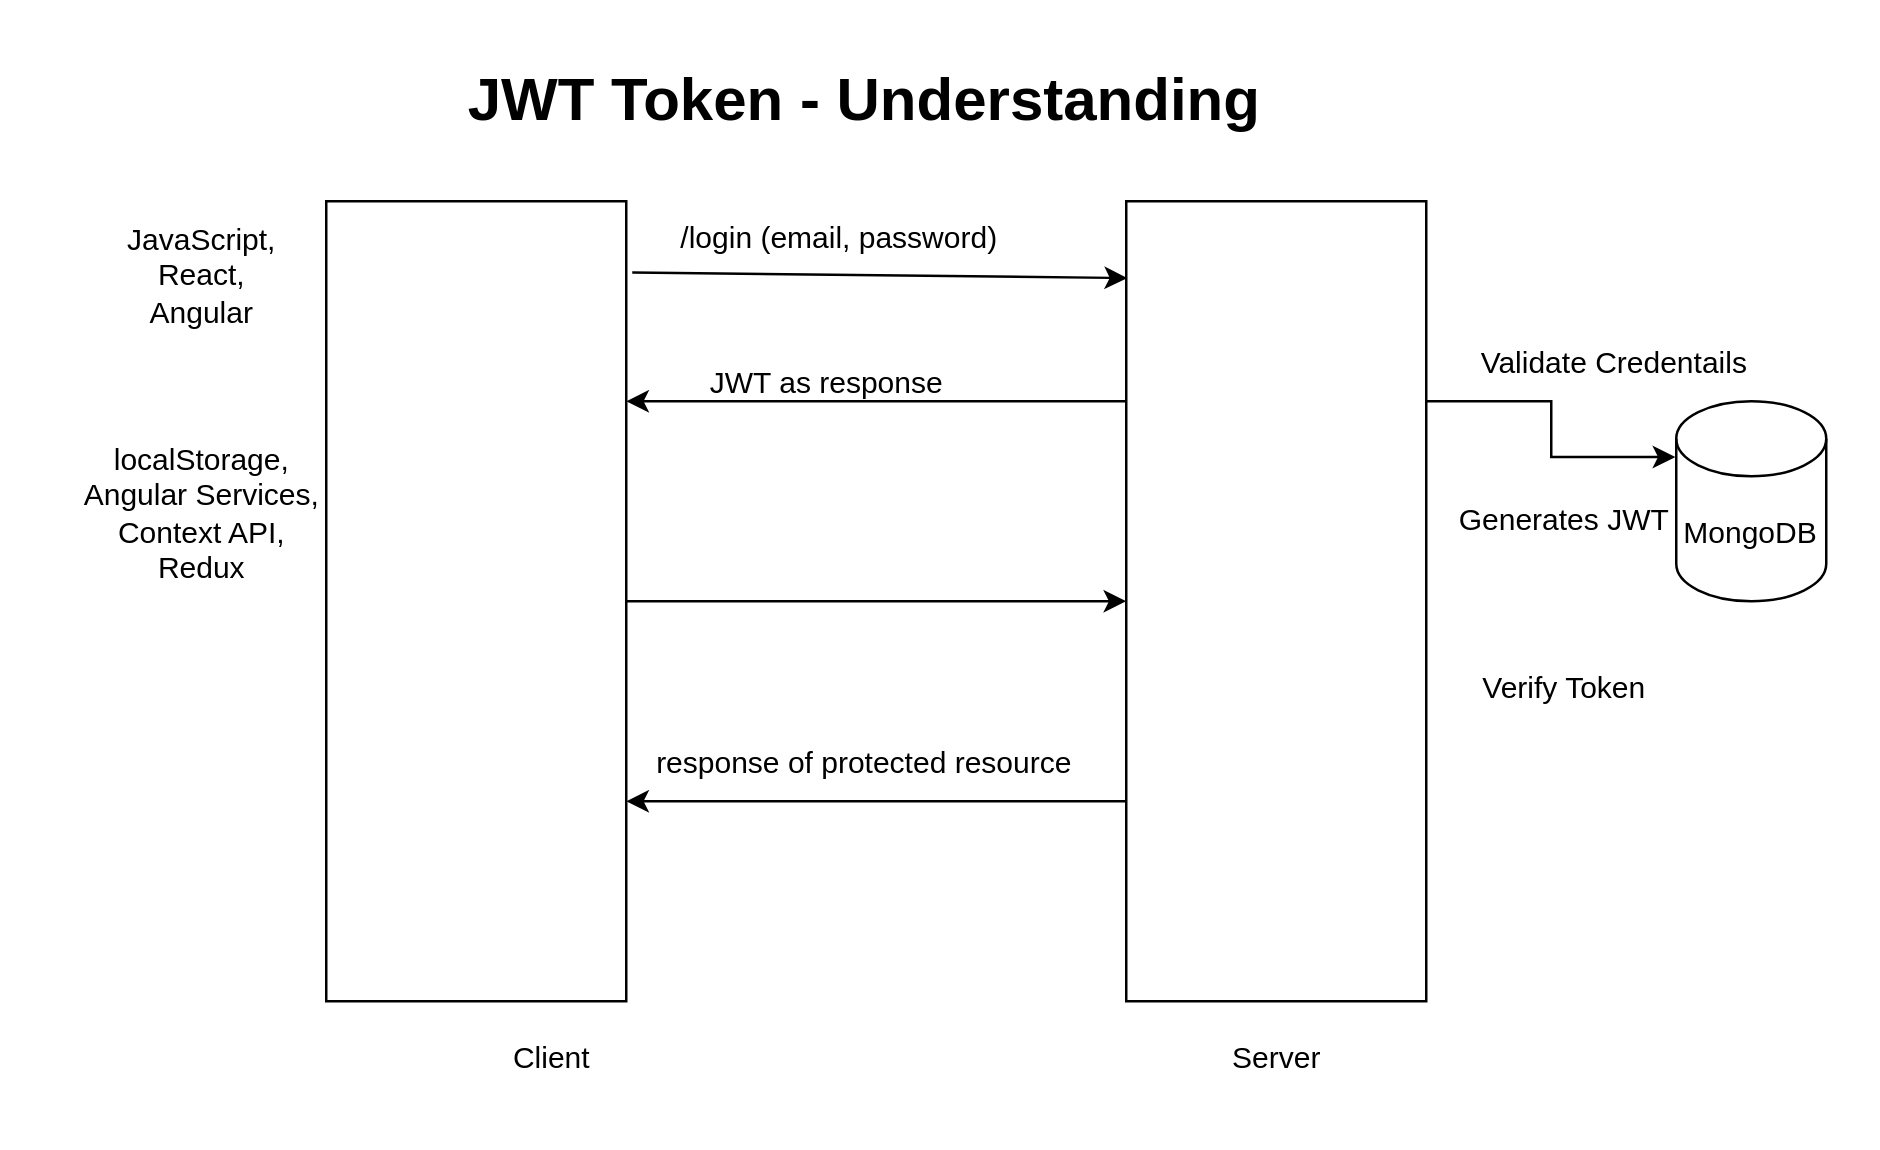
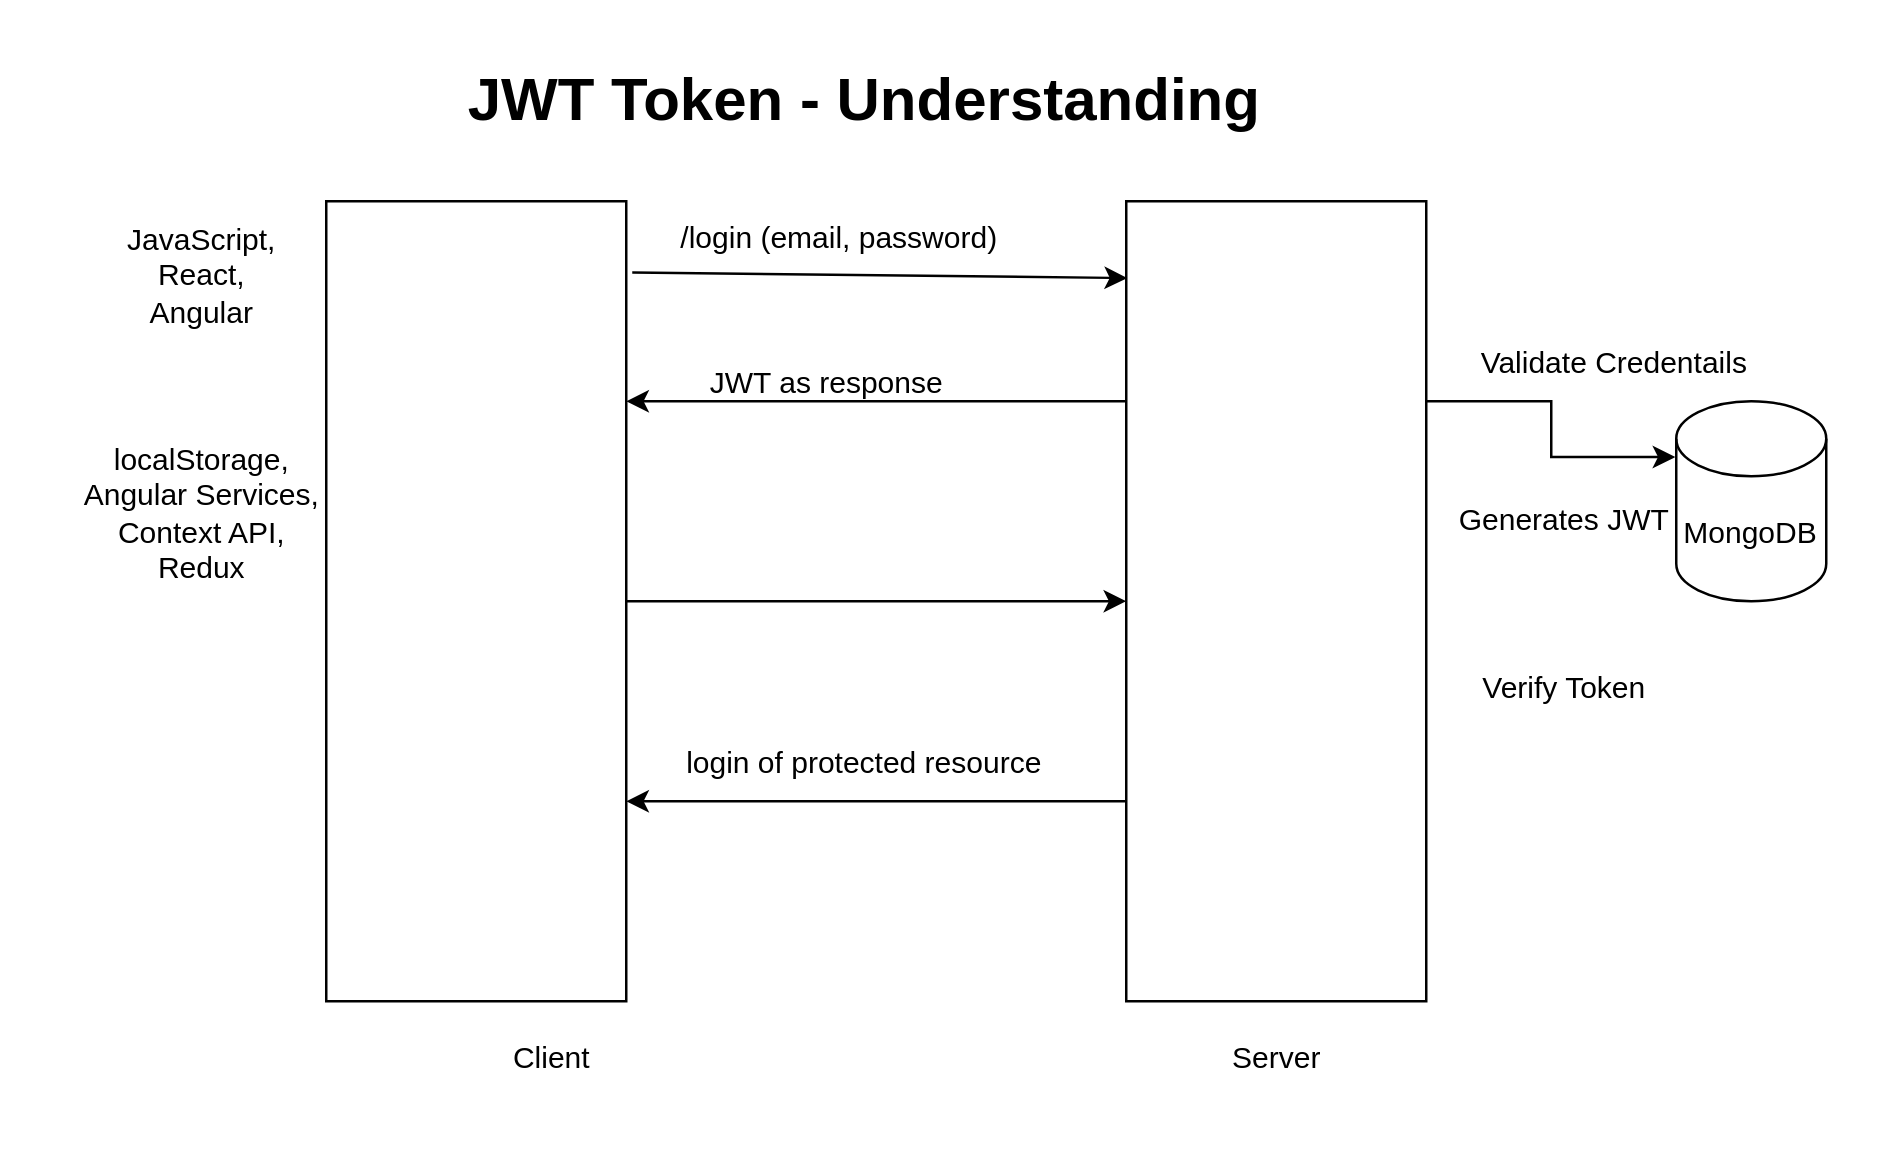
(865, 764) -> (865, 764)
